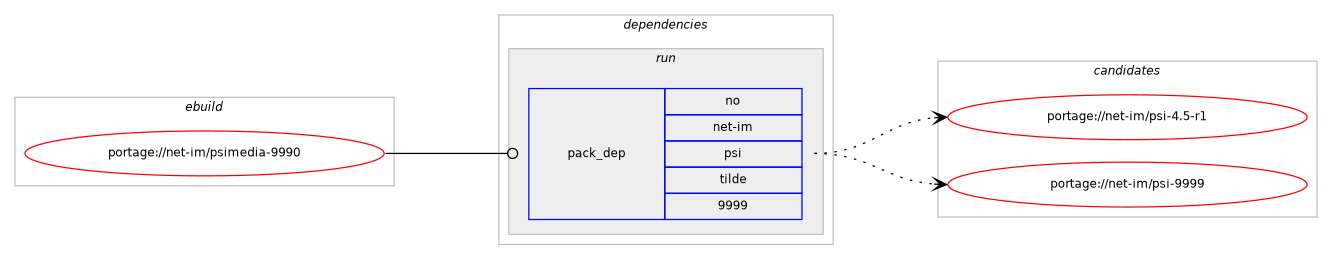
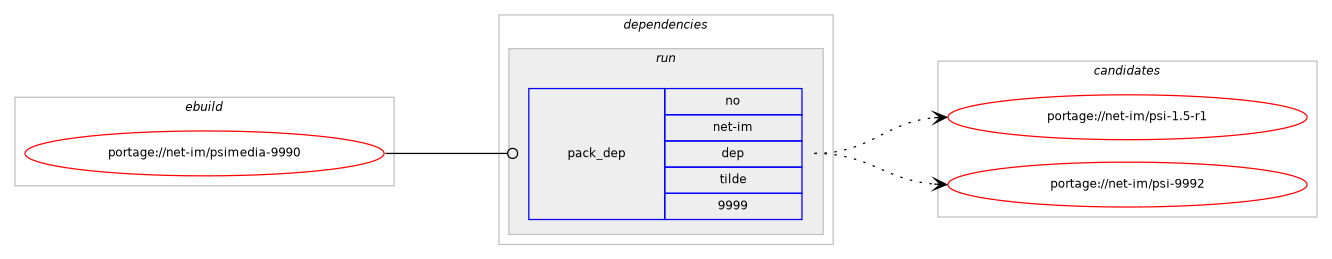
(1127, 117) -> (1127, 117)
(733, 153) -> (733, 153)
(1127, 185) -> (1127, 185)
